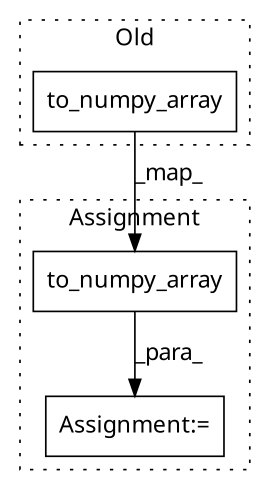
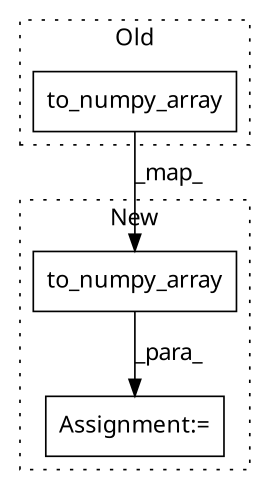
(135, 219) -> (135, 219)
